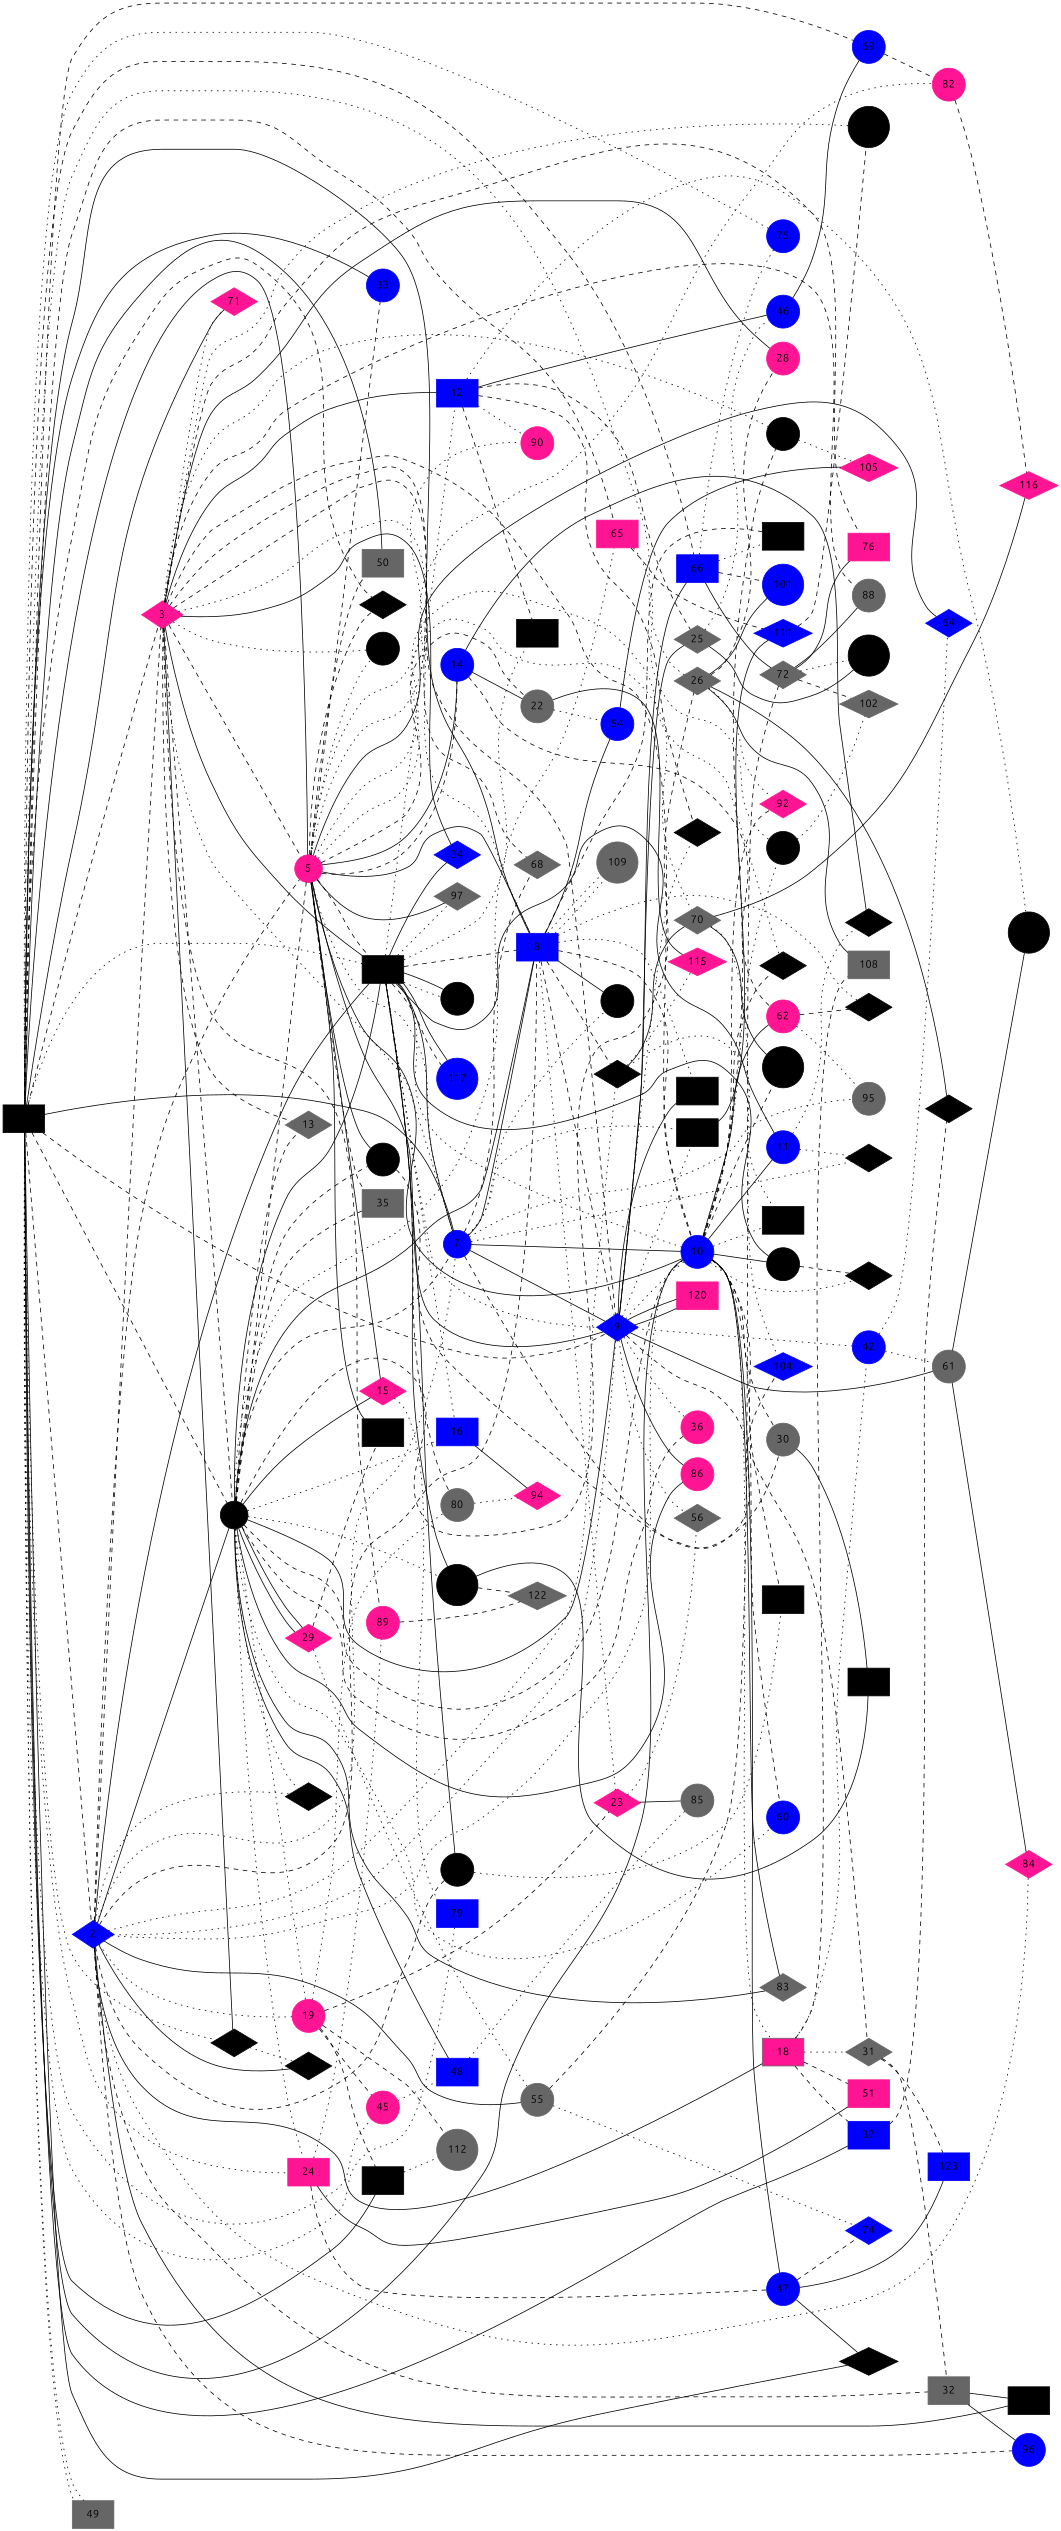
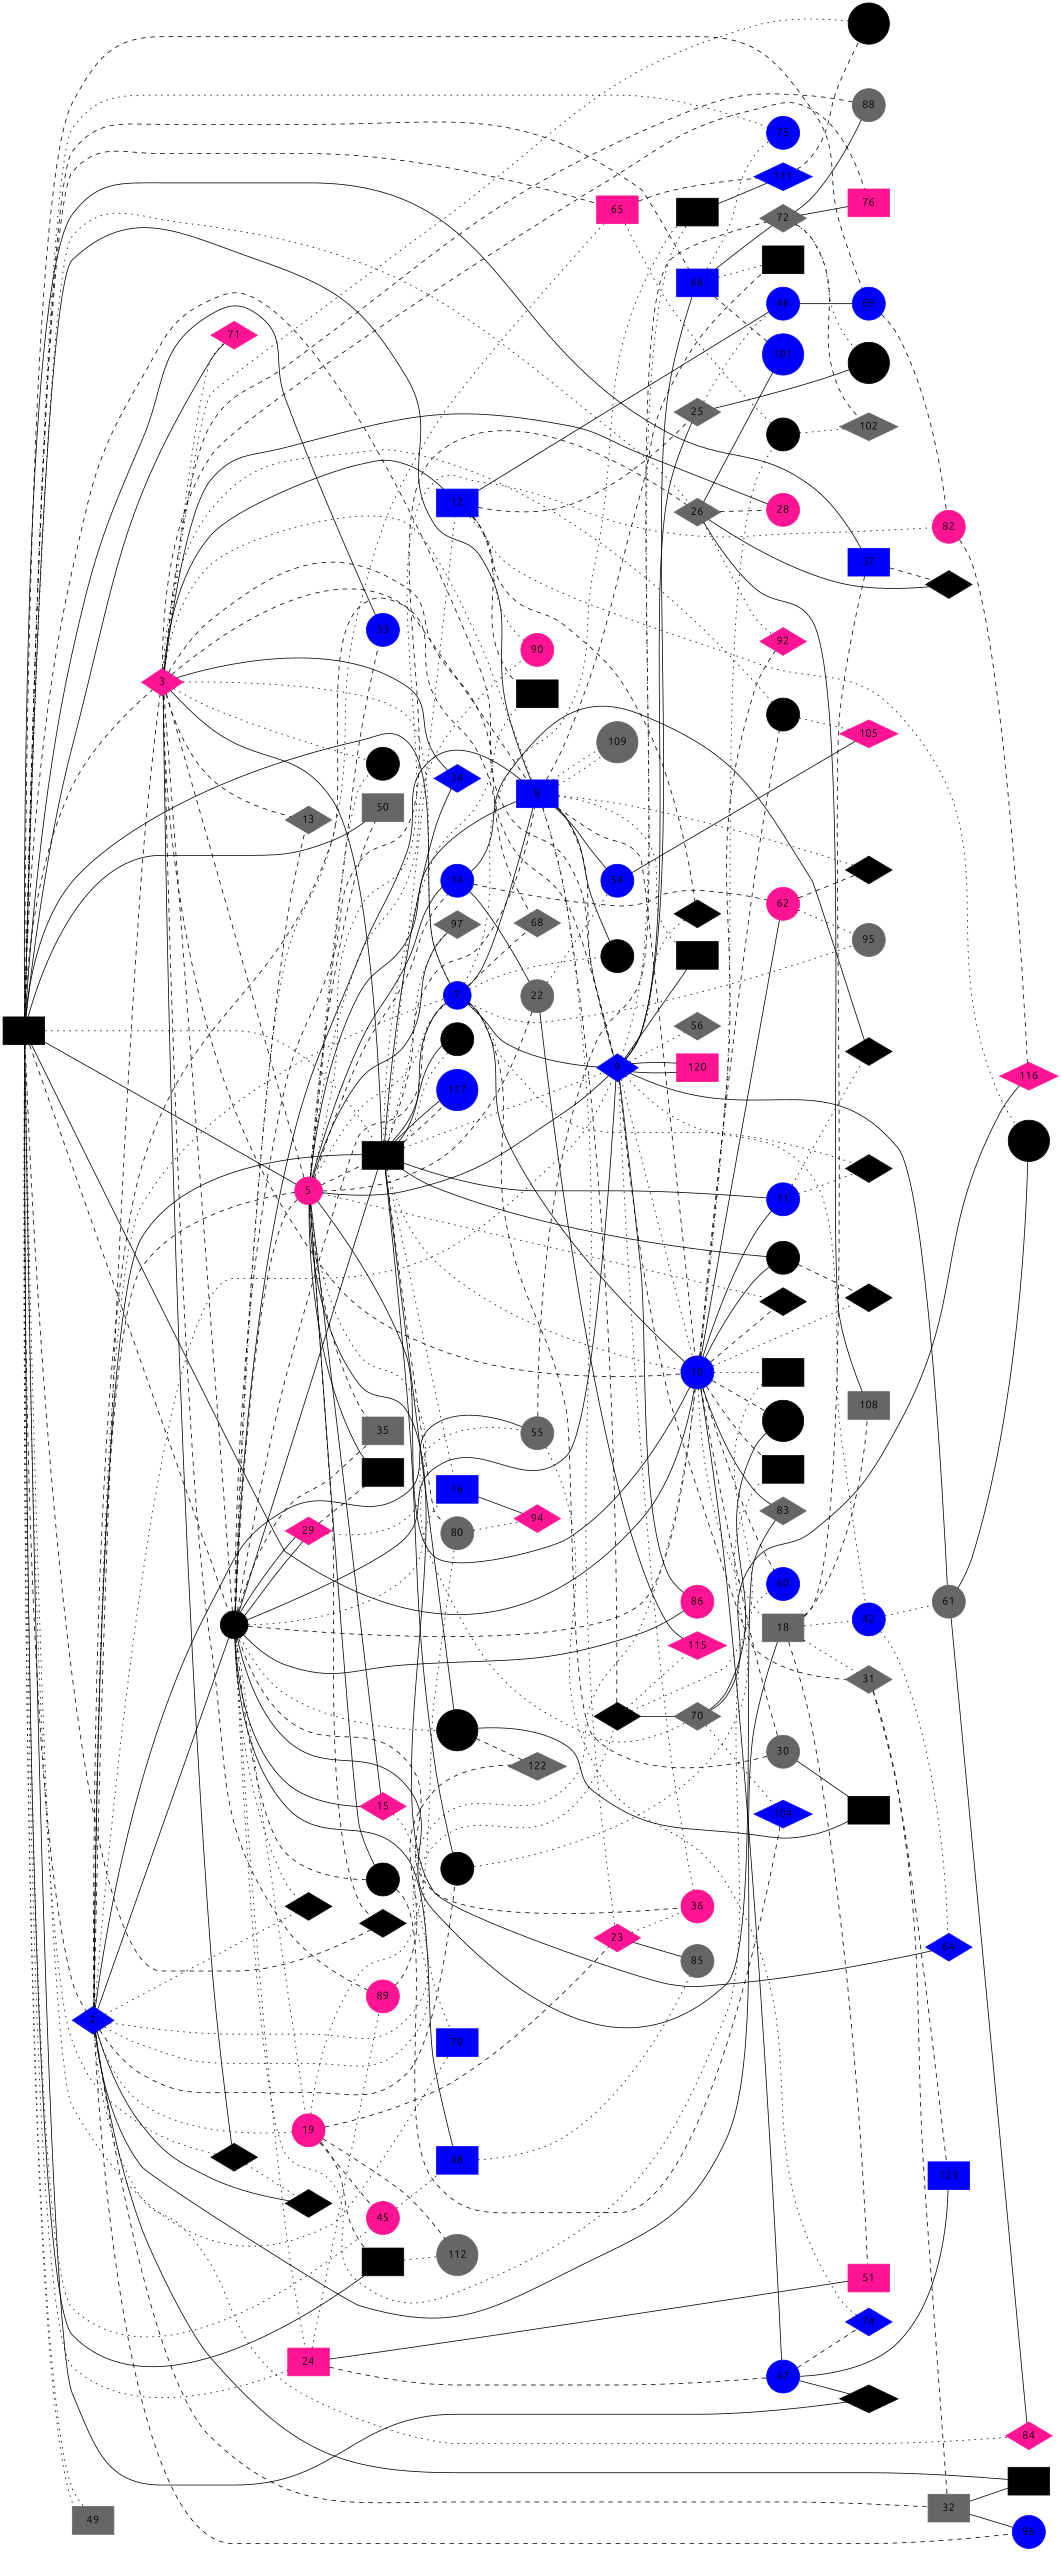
(678, 1668) -> (657, 1922)
(783, 2052) -> (783, 1628)
